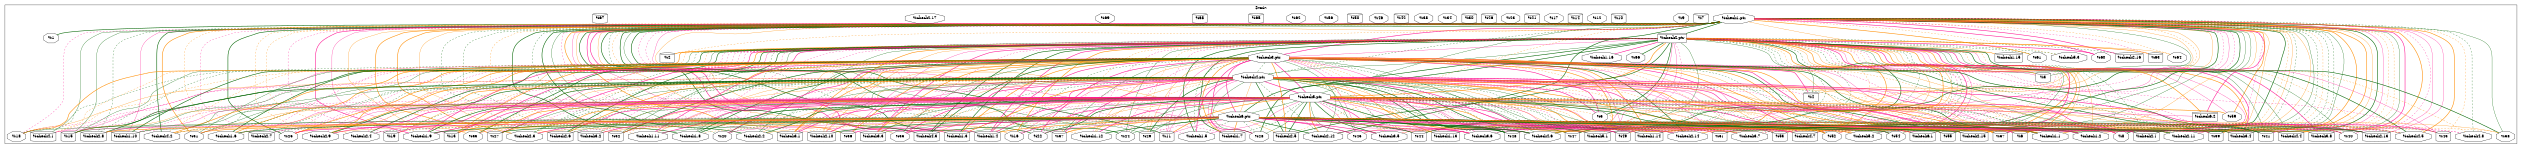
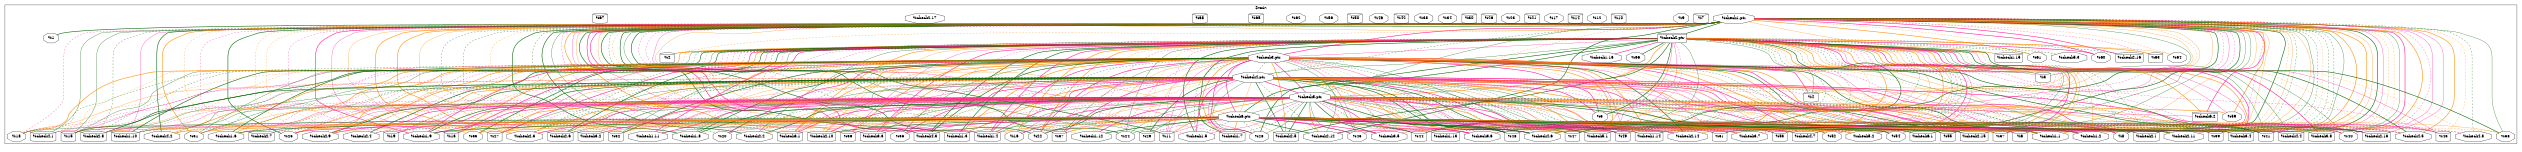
(1105, 18) -> none
none -> (1332, 43)
(860, 121) -> (860, 121)
